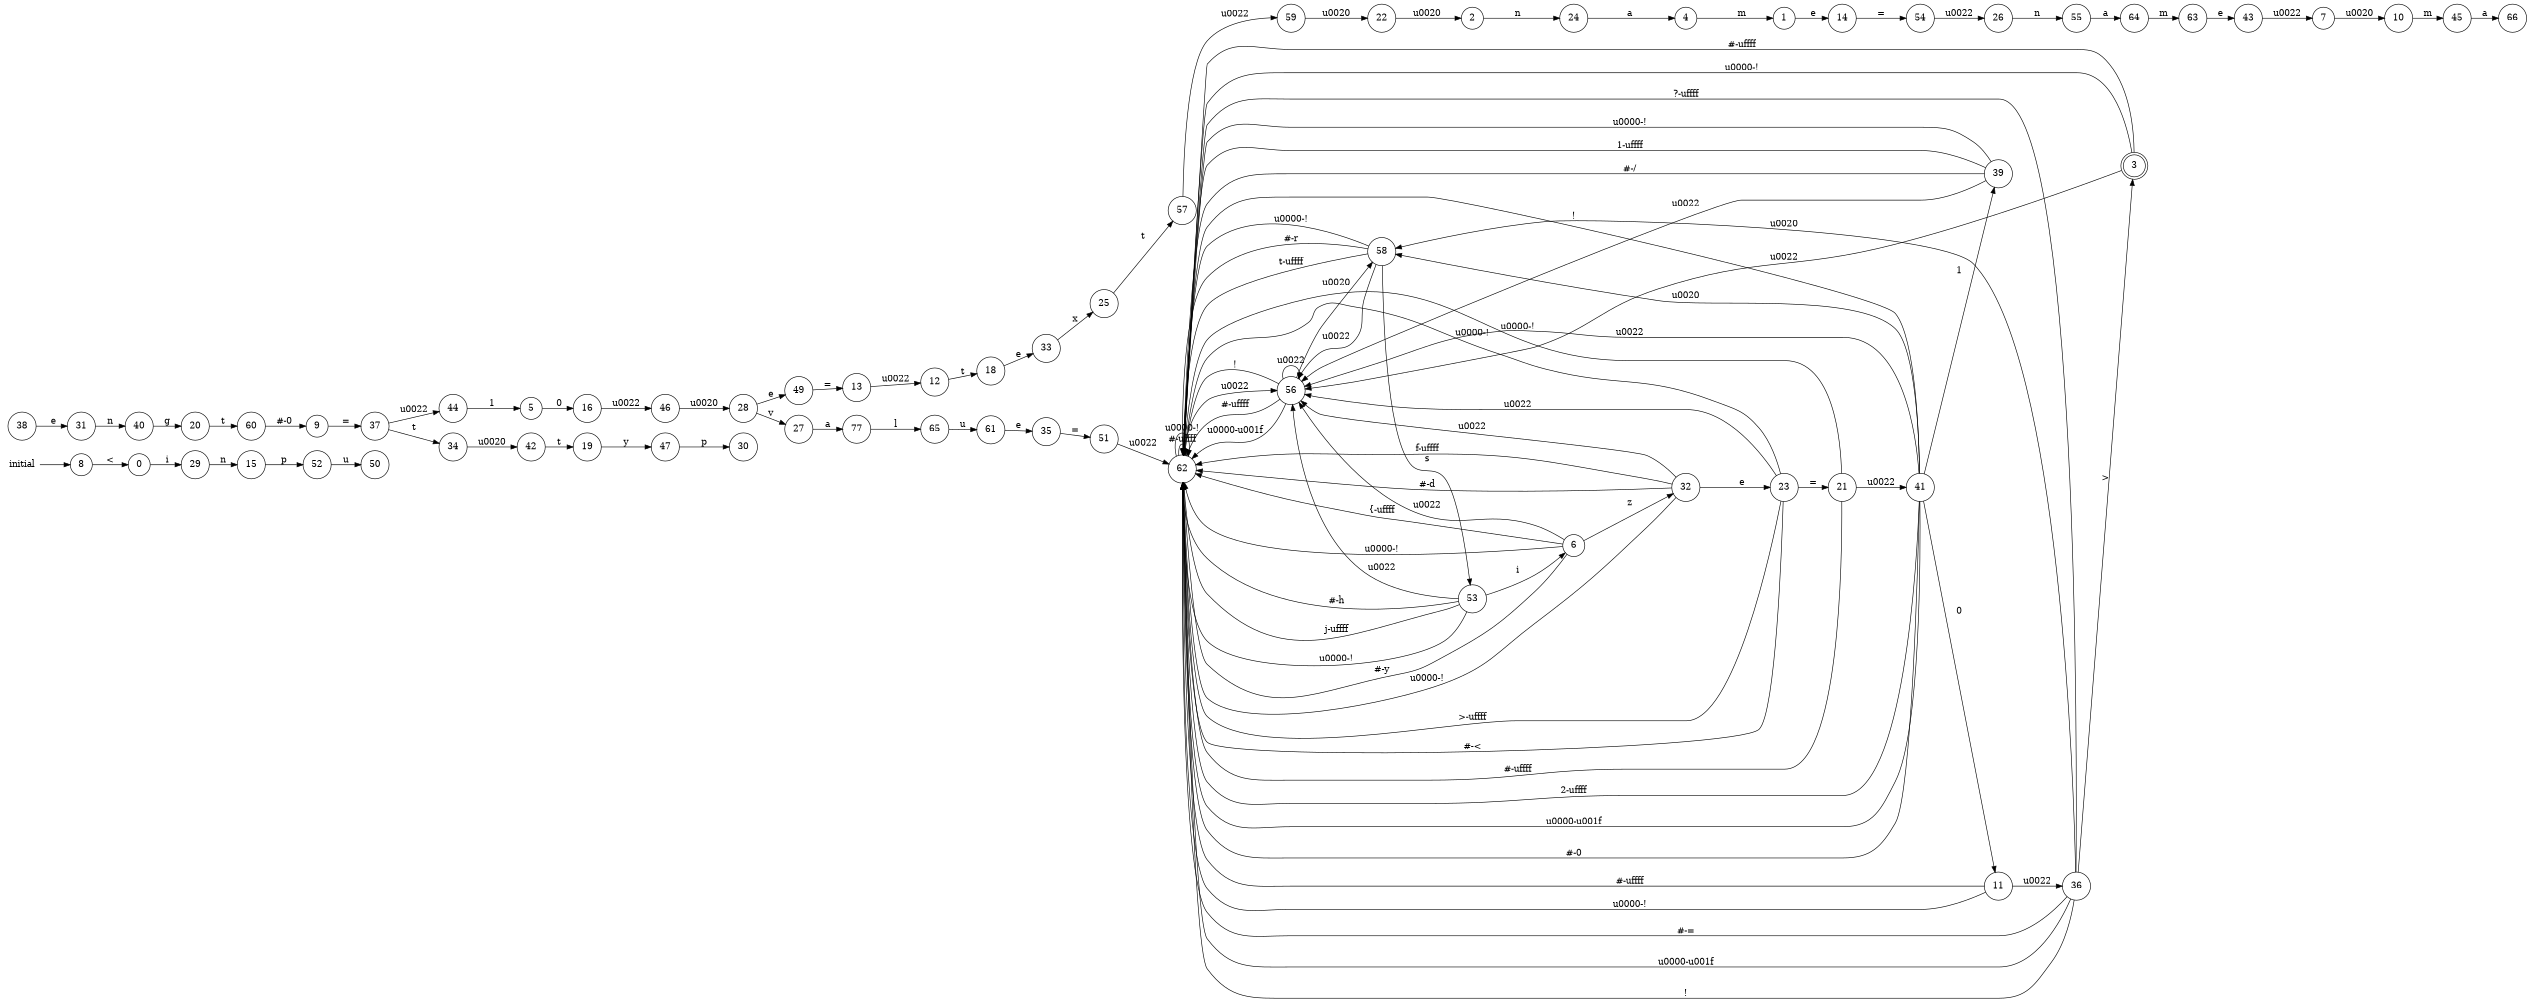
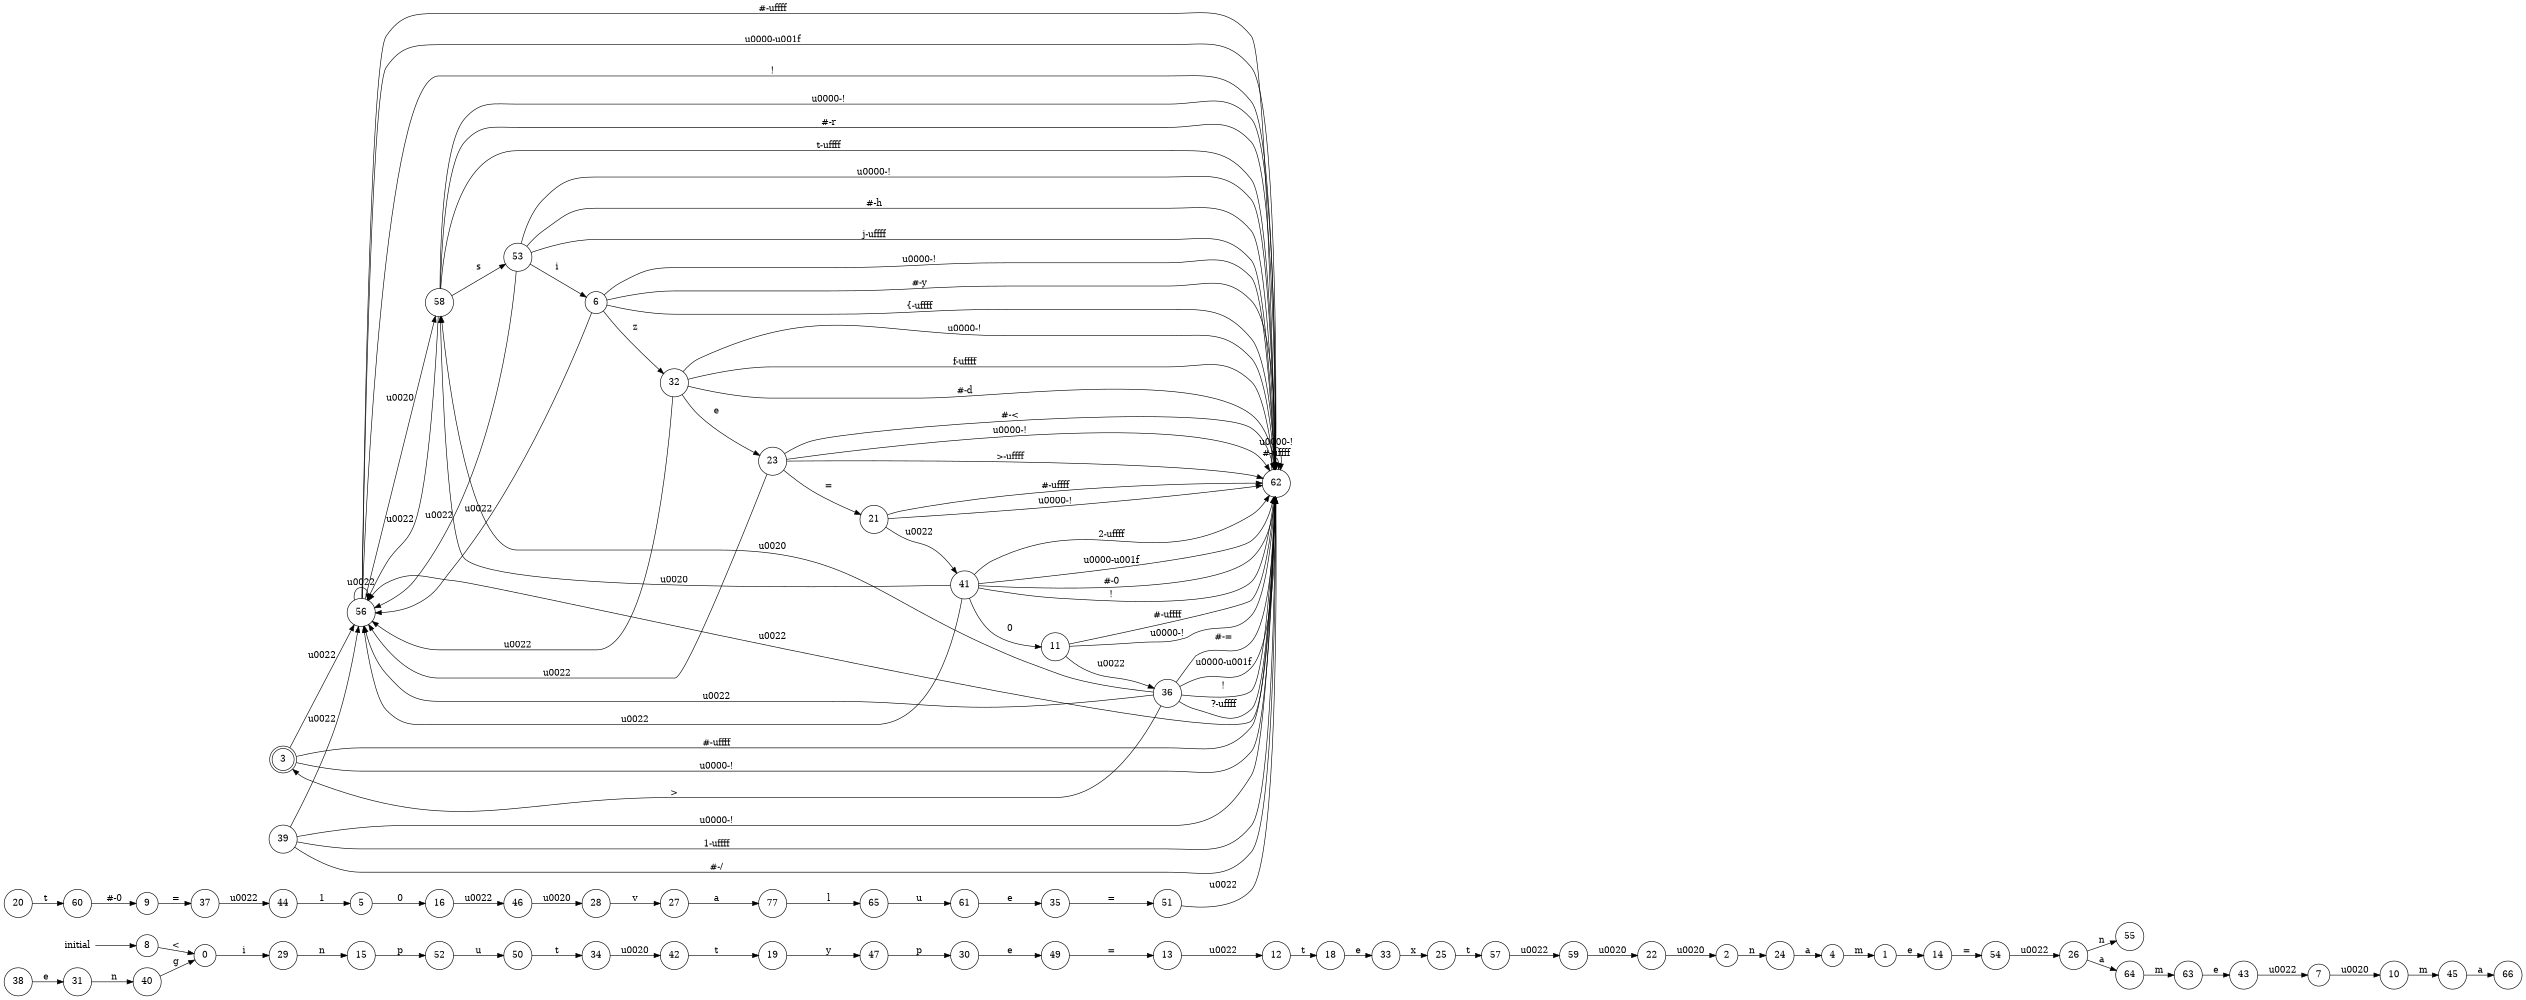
(2102, 18) -> (2099, 964)
(1959, 334) -> none
(768, 400) -> (1007, 955)
(164, 426) -> (175, 969)
(411, 436) -> (554, 955)
none -> (742, 701)
